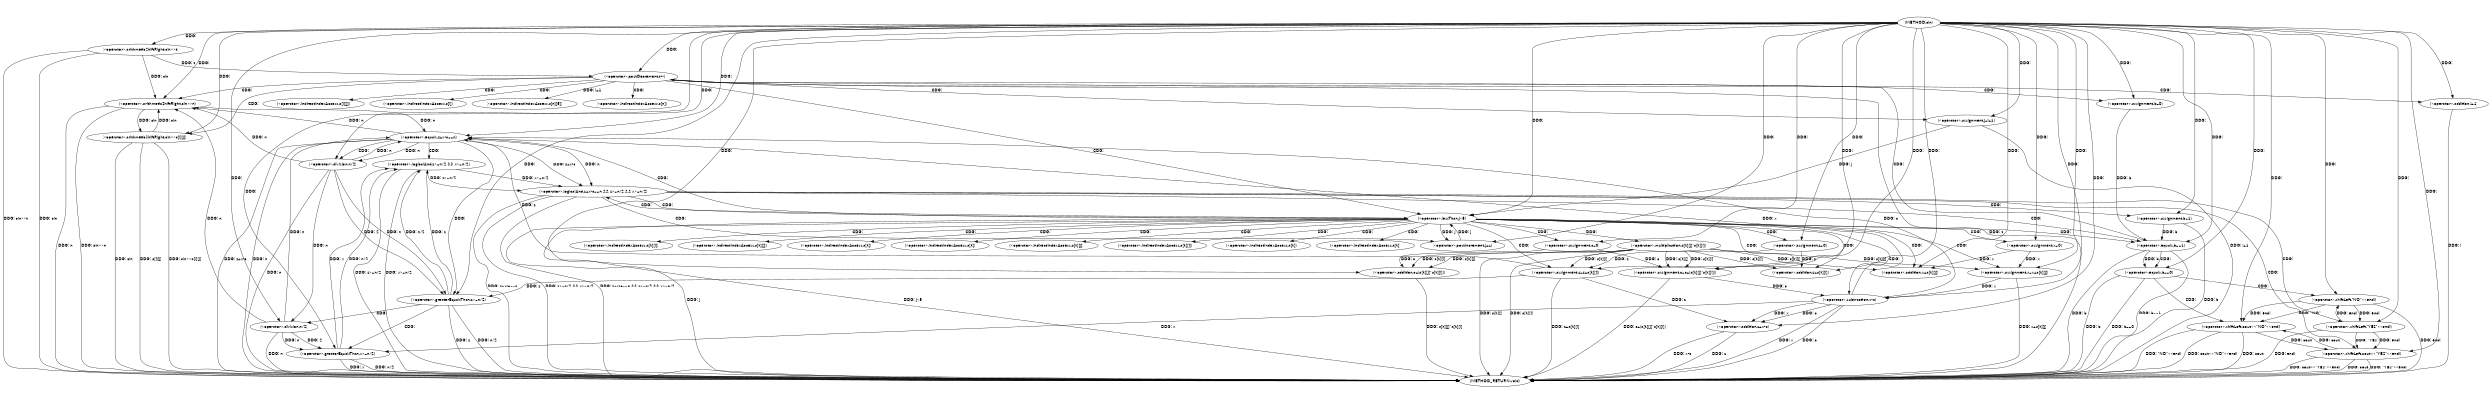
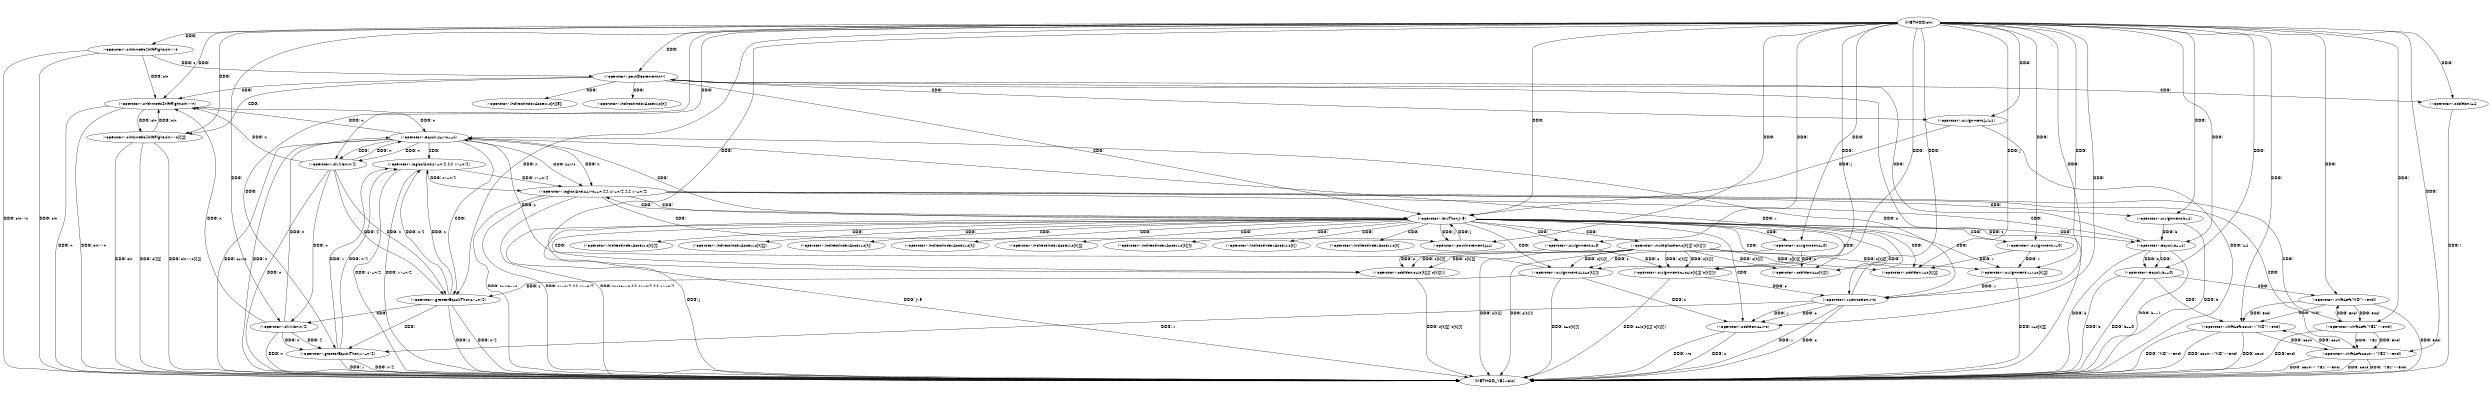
(1155, 26) -> none
(592, 90) -> (592, 90)
(314, 104) -> none
(418, 104) -> none
(2135, 104) -> none
(2014, 151) -> (2014, 151)
(530, 164) -> (530, 164)
(461, 219) -> (461, 219)
none -> (1641, 227)
(1592, 232) -> (1592, 232)
none -> (574, 237)
(1495, 381) -> (1495, 381)
